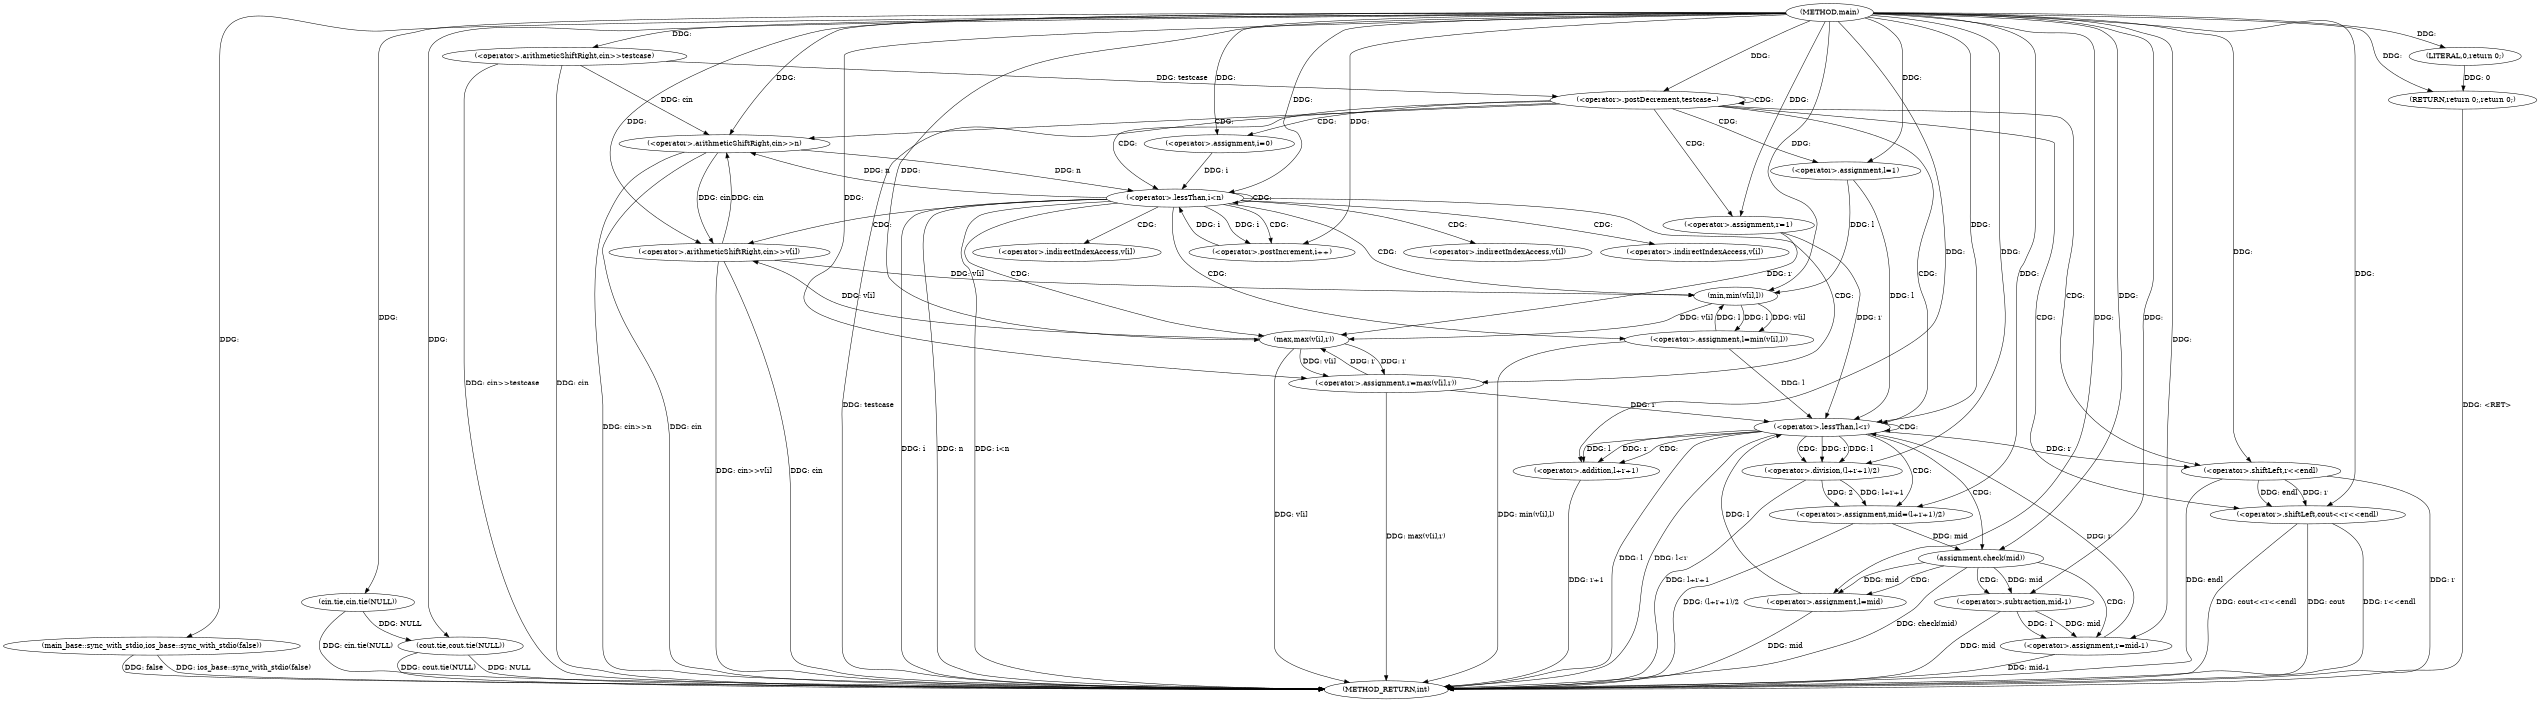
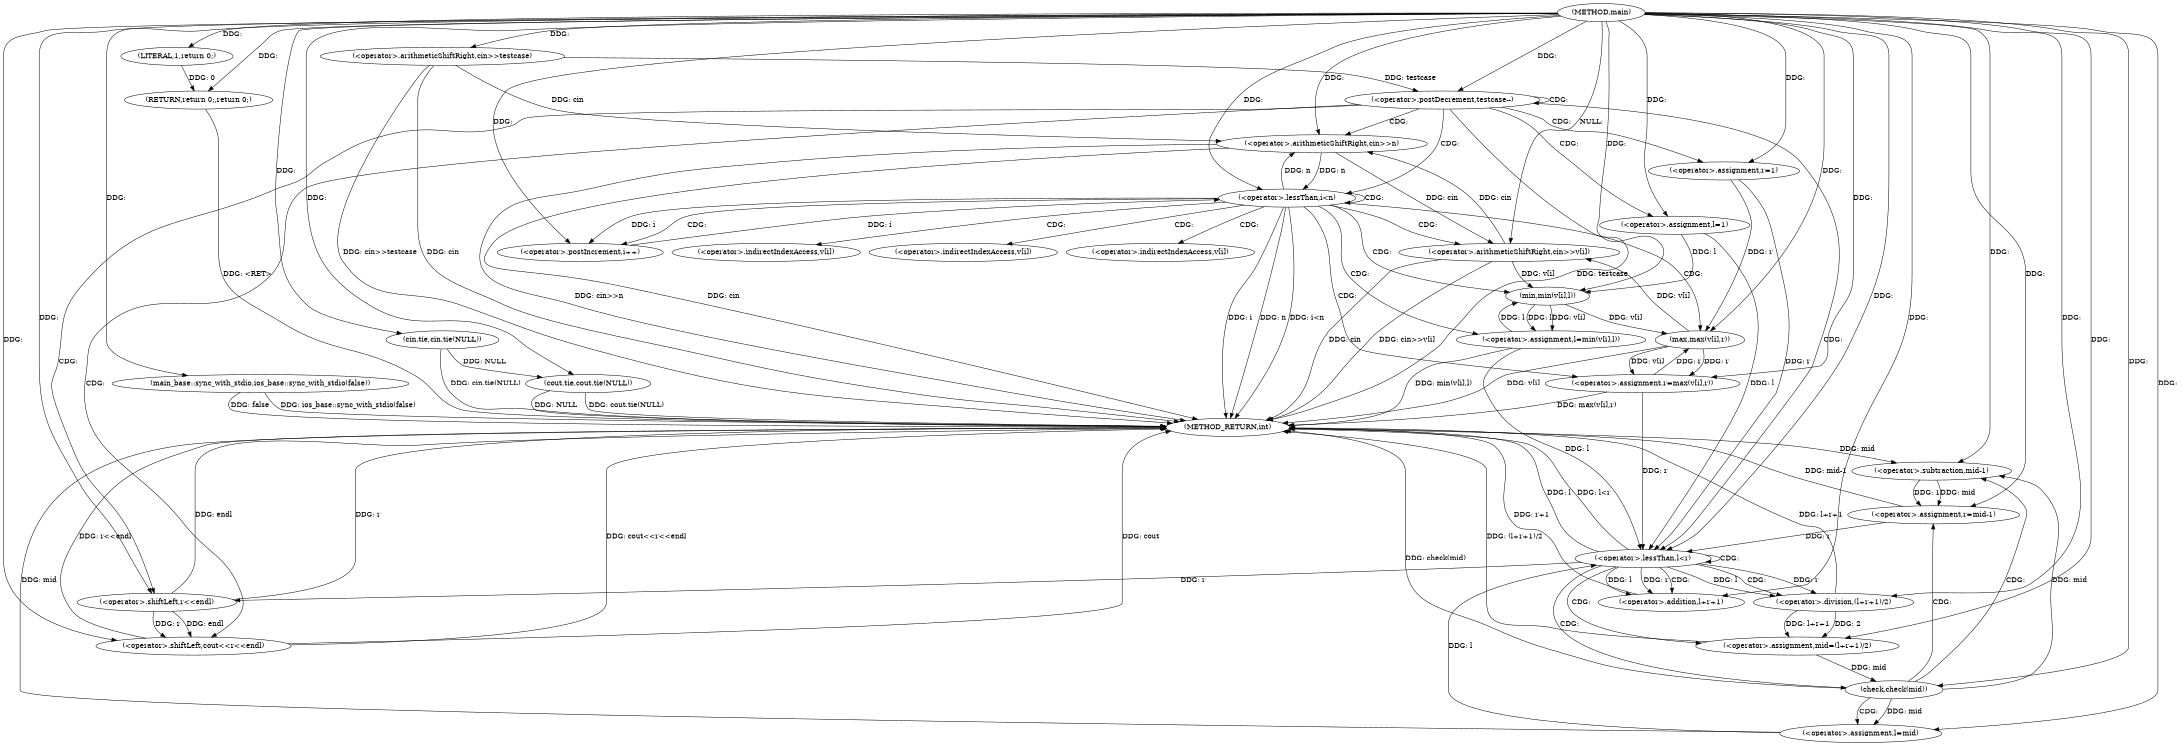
(2465, 56) -> (177, 56)
(638, 122) -> (1593, 122)
(1219, 144) -> none
(1981, 559) -> (1894, 690)
(1737, 685) -> (1651, 438)
